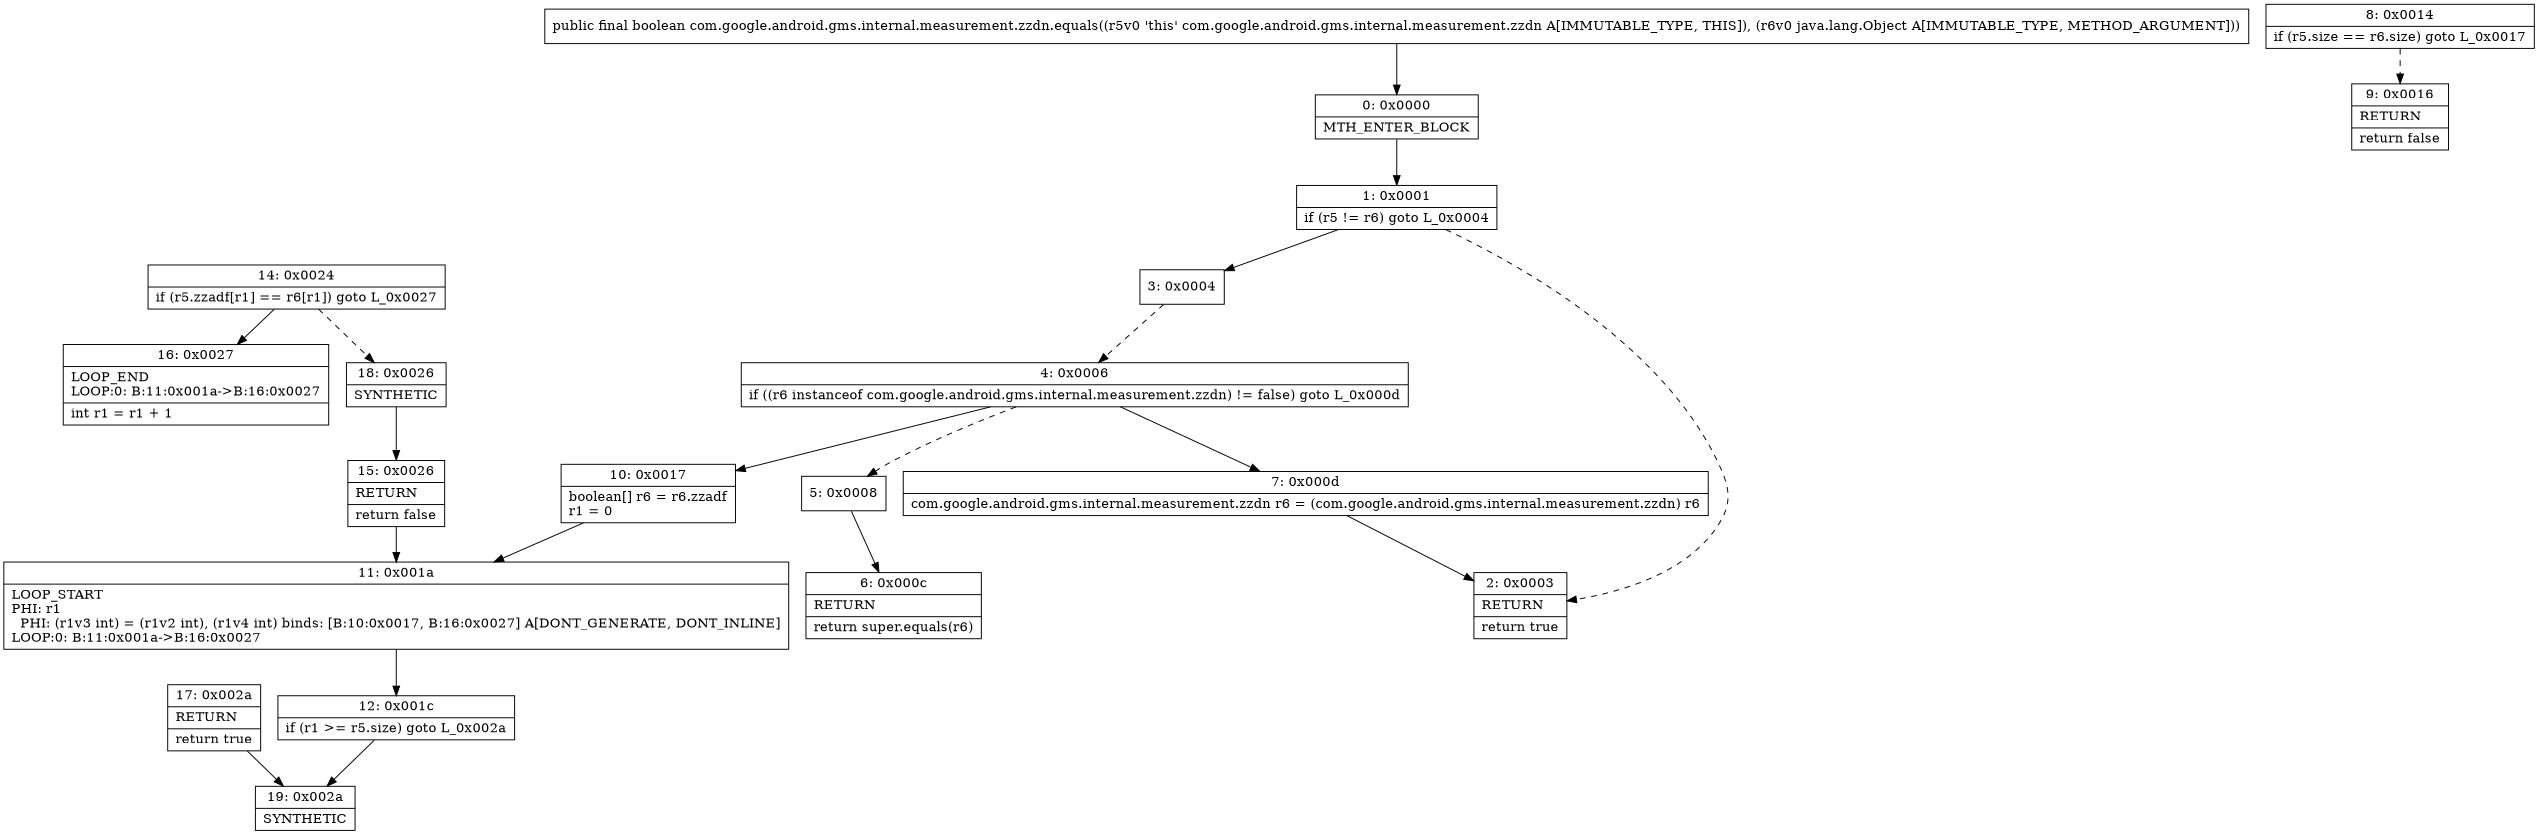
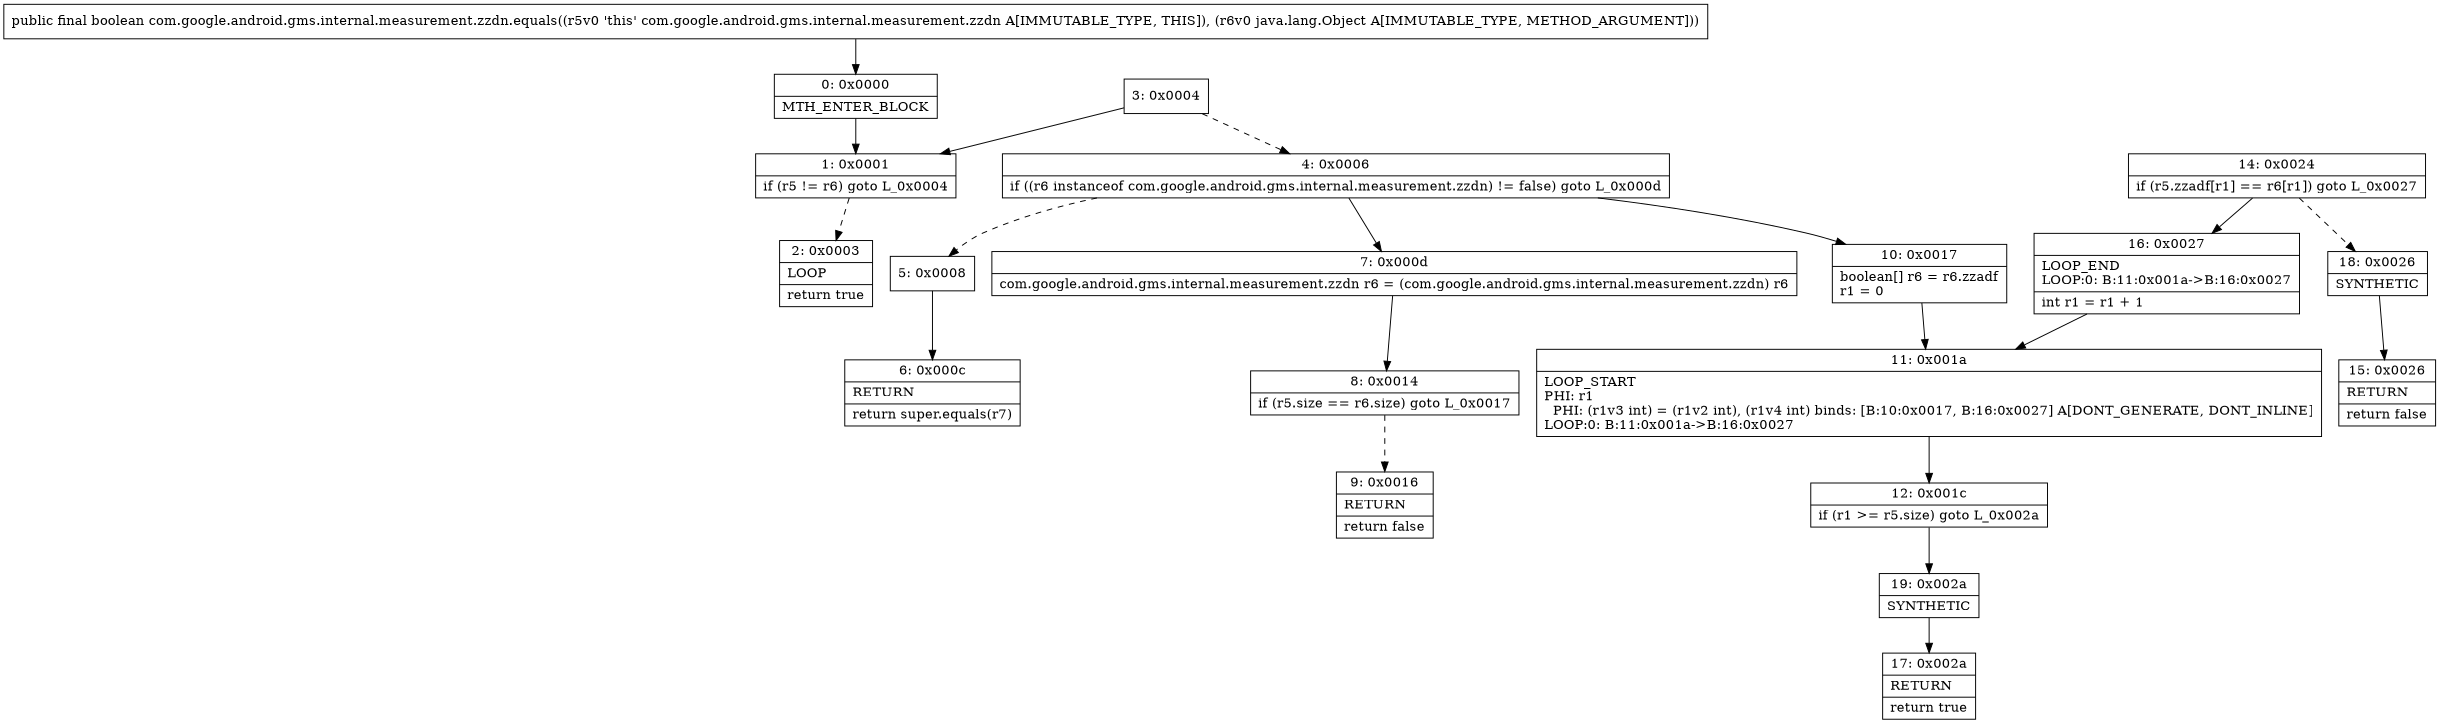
(1286, 248) -> (1037, 130)
(396, 539) -> (2056, 329)
(1406, 546) -> (1390, 329)
(1513, 605) -> (807, 273)
(894, 627) -> (932, 414)
(262, 765) -> (1929, 631)
